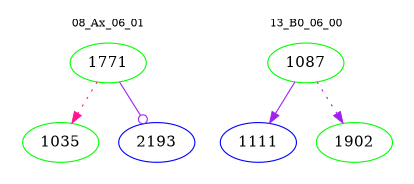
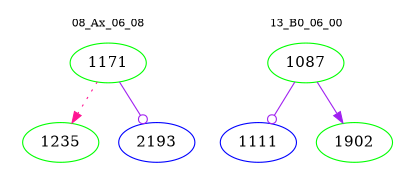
(108, 24) -> (108, 24)
(108, 63) -> (108, 63)
(327, 98) -> (327, 98)
(285, 99) -> (285, 99)
(61, 142) -> (61, 142)
